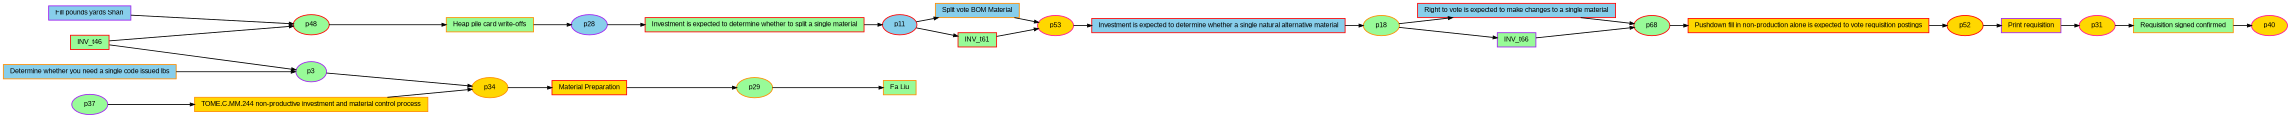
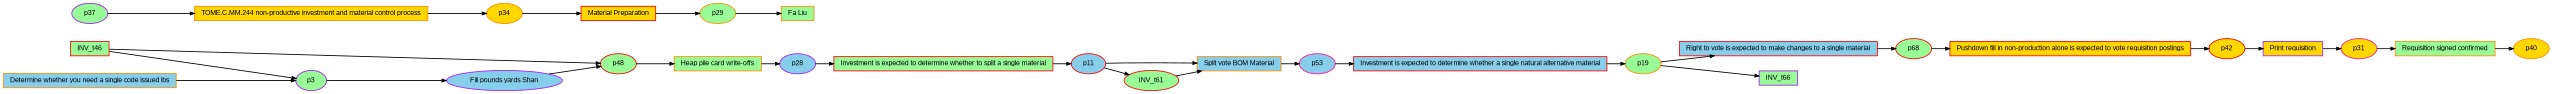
(90, 13) -> (504, 81)
(1055, 26) -> (1317, 64)
(1381, 26) -> (1643, 64)
(1965, 26) -> (2227, 49)
(2270, 26) -> (2531, 49)
(1015, 33) -> (1186, 74)
(1583, 33) -> none
(977, 40) -> (1151, 81)
(397, 79) -> (384, 81)
